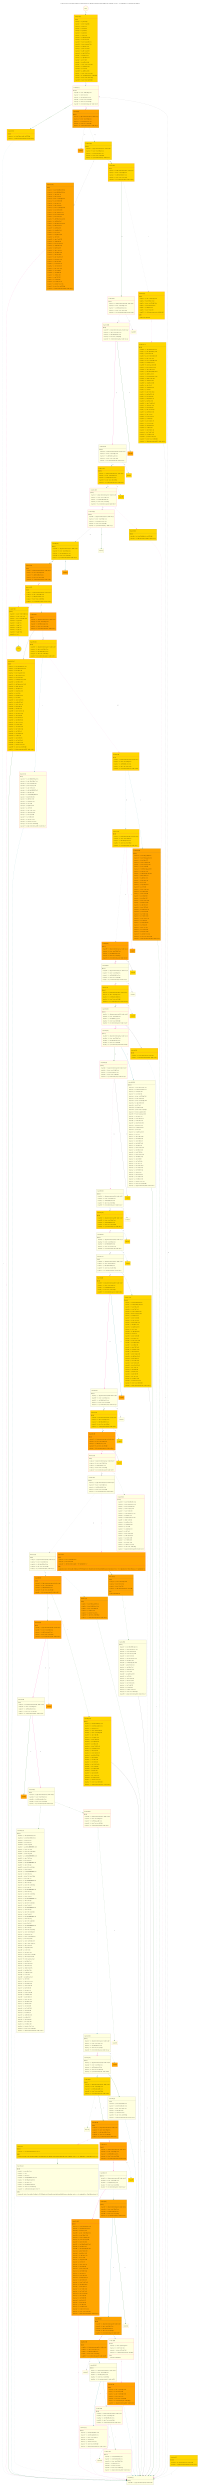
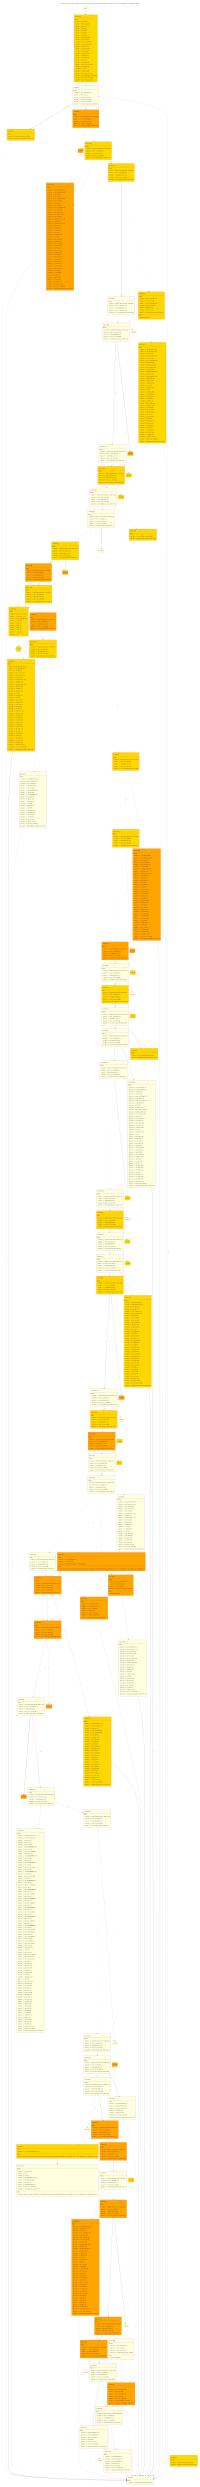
(97, 2086) -> (97, 2086)
